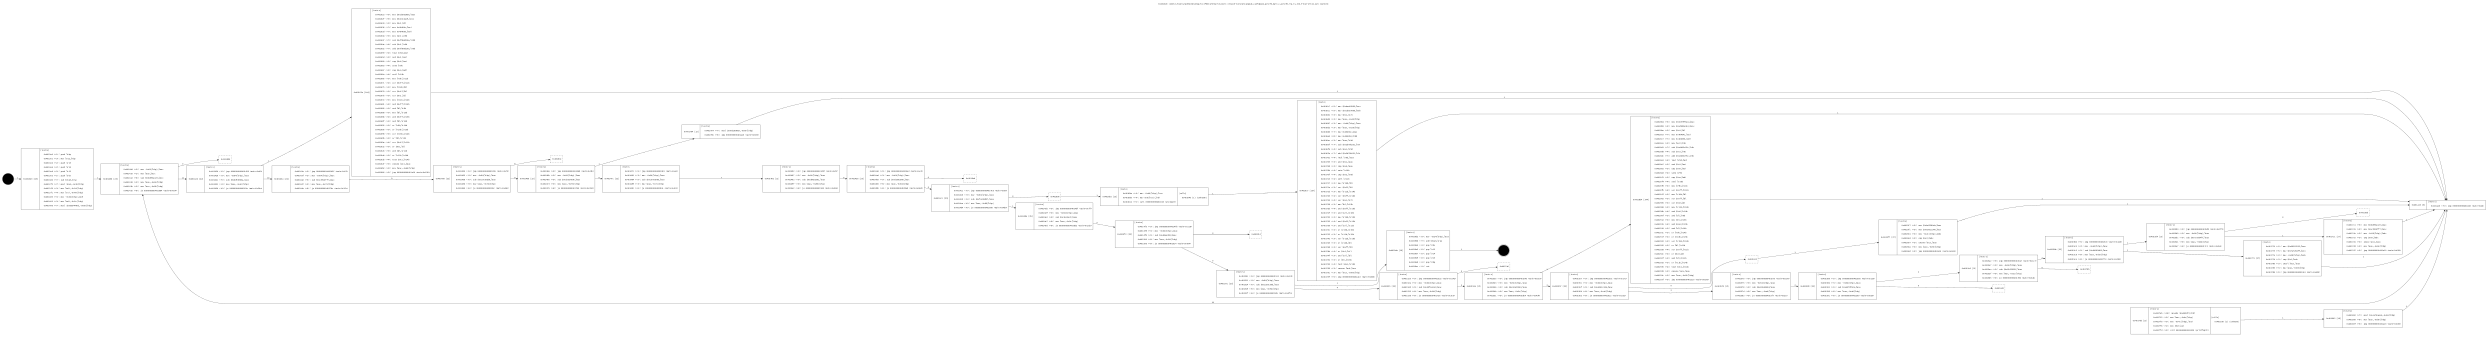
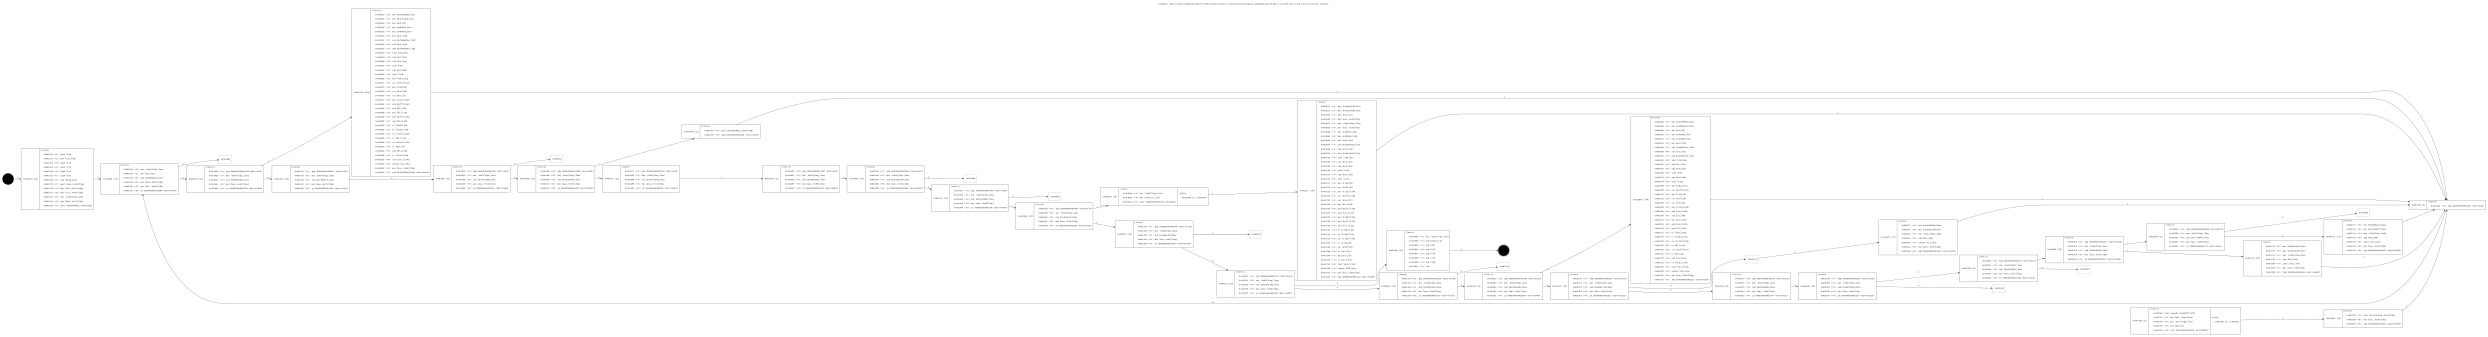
(1080, 197) -> (1100, 207)
